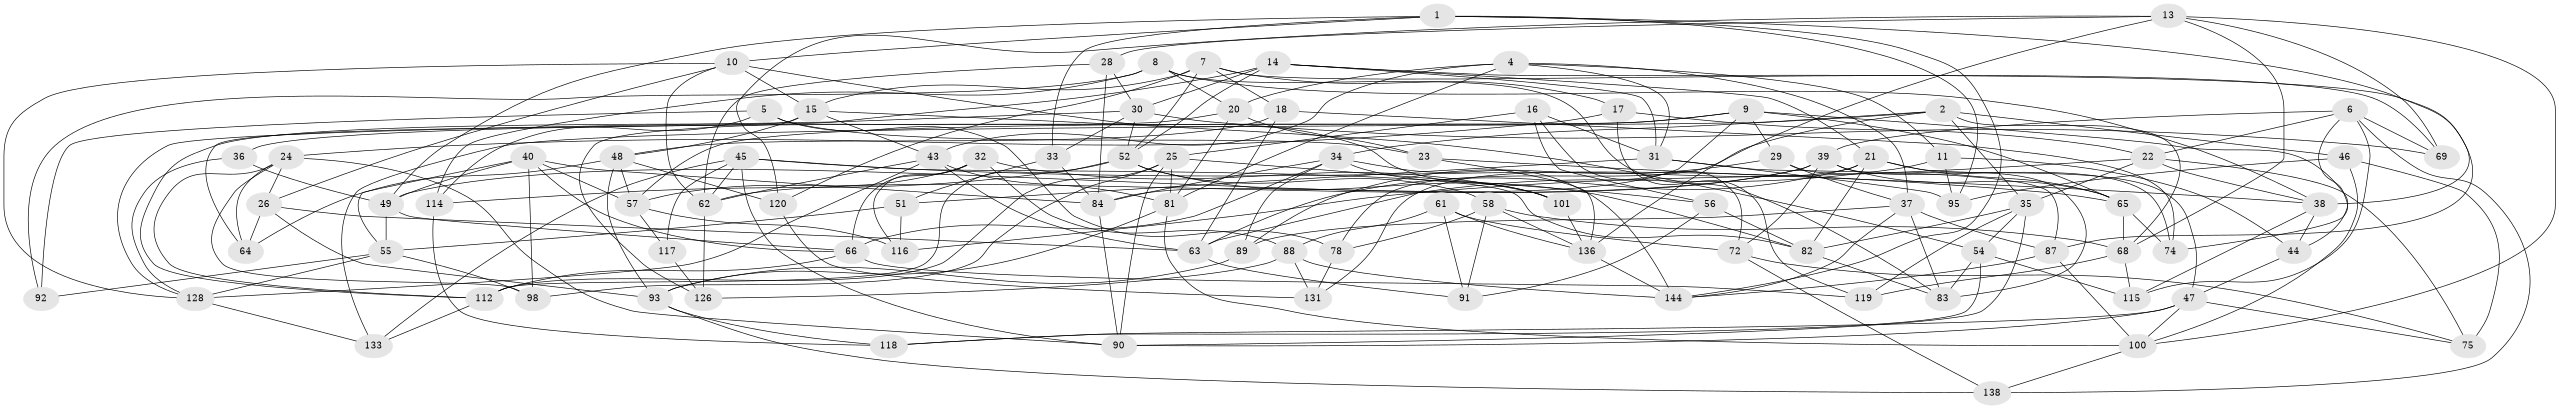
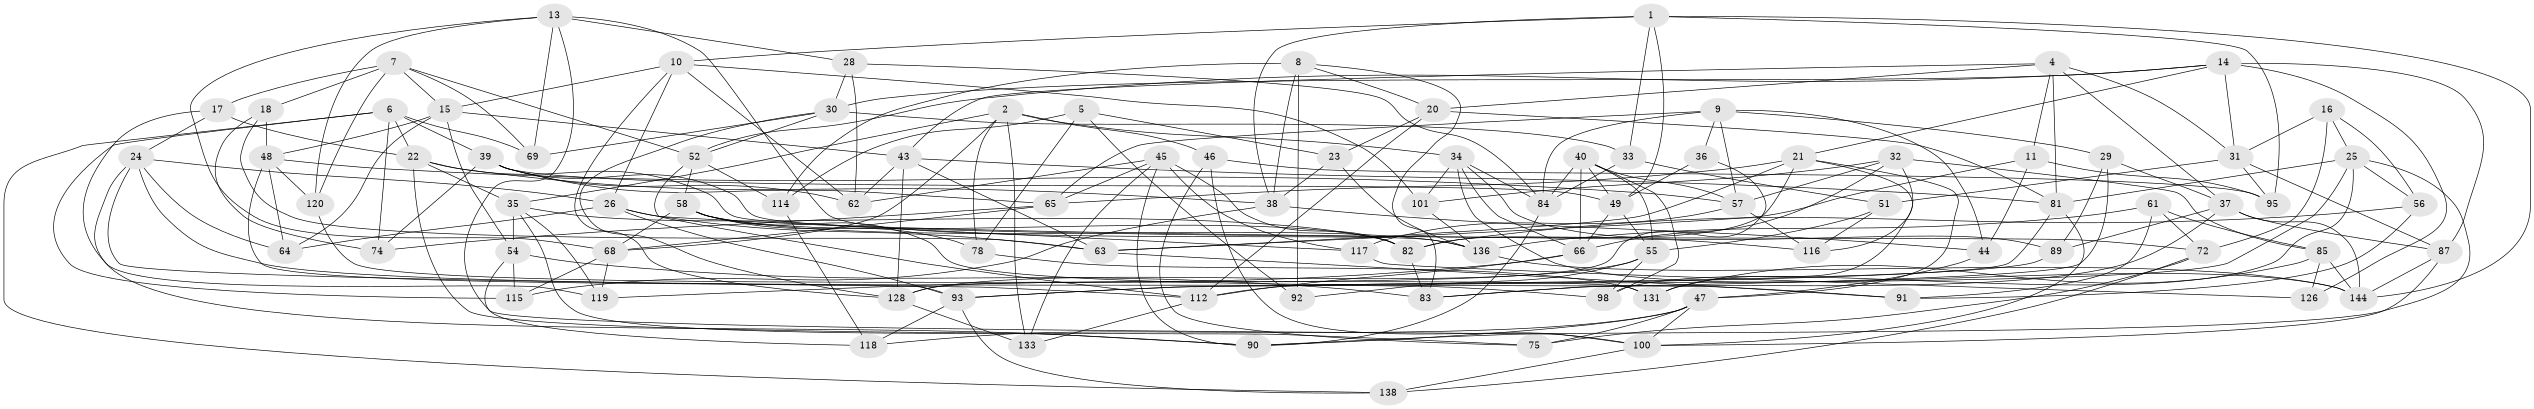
(1615, 199) -> (1063, 227)
none -> (1144, 241)
(704, 252) -> none
(1289, 252) -> (2323, 252)
